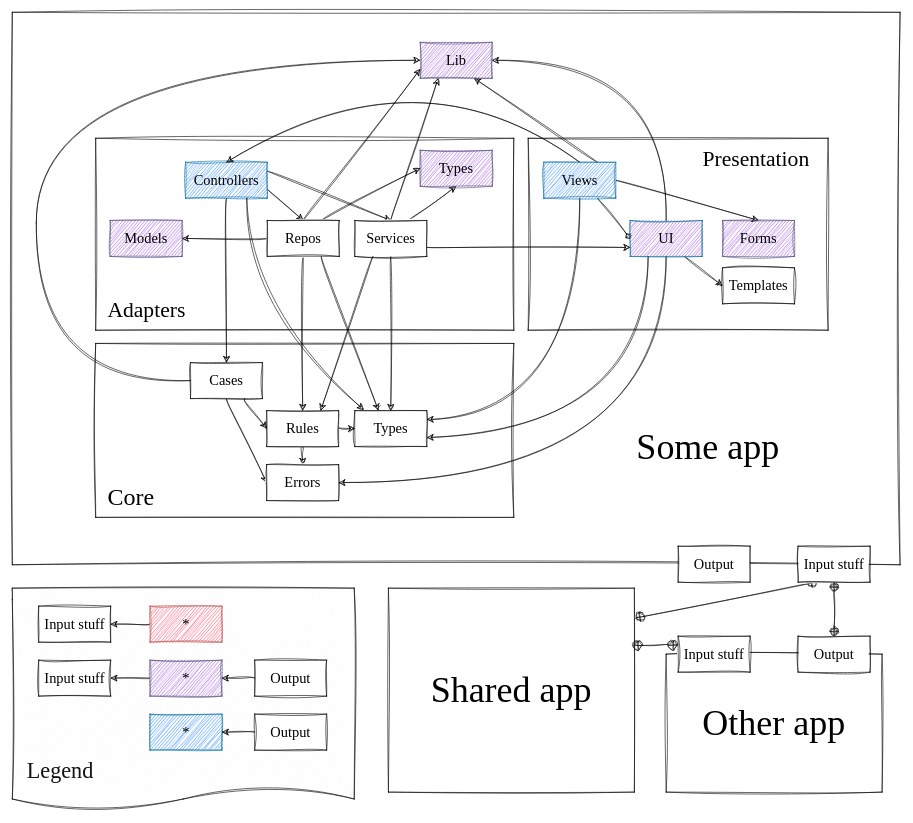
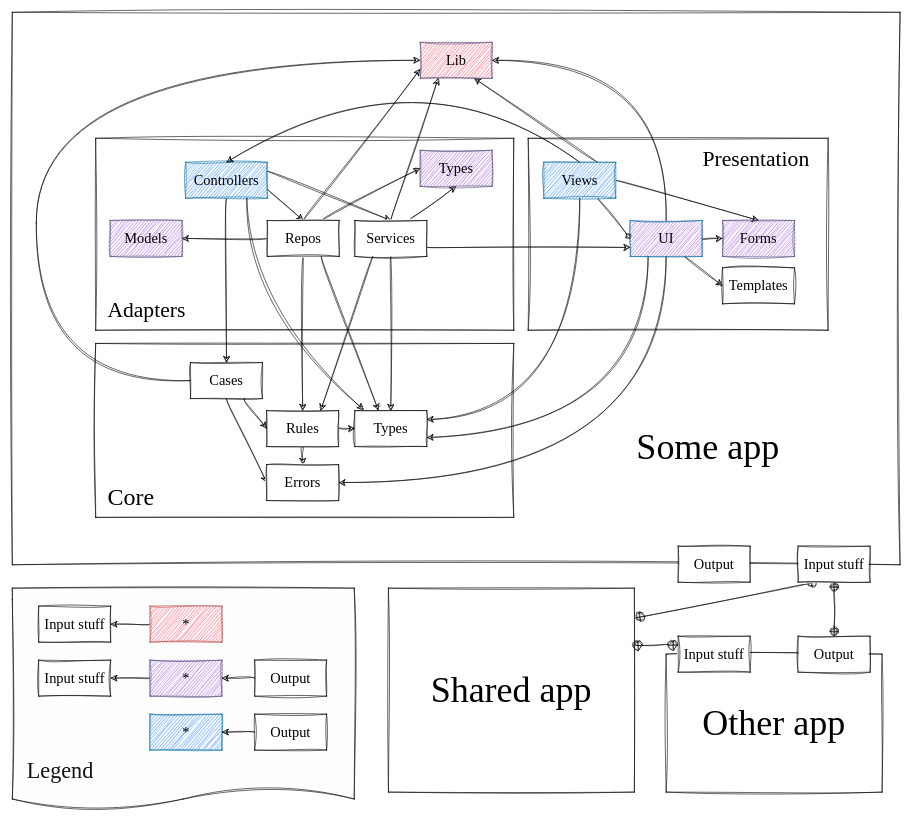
(456, 60) -> (456, 60)
none -> (710, 239)
